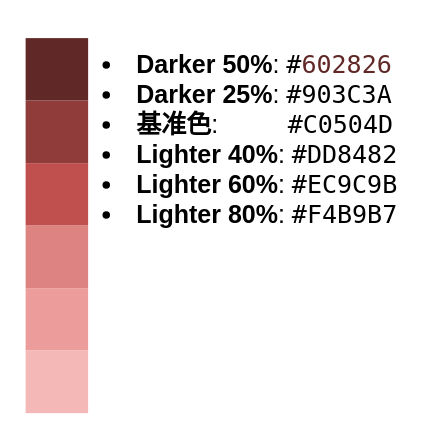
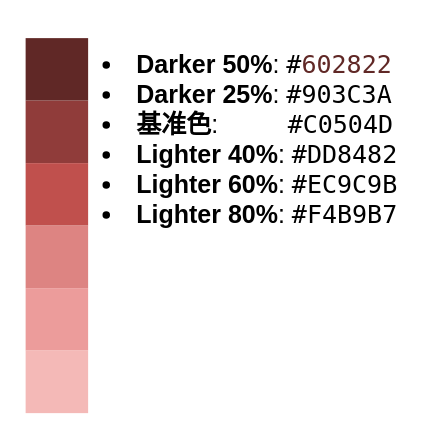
(191, 88) -> (191, 88)
